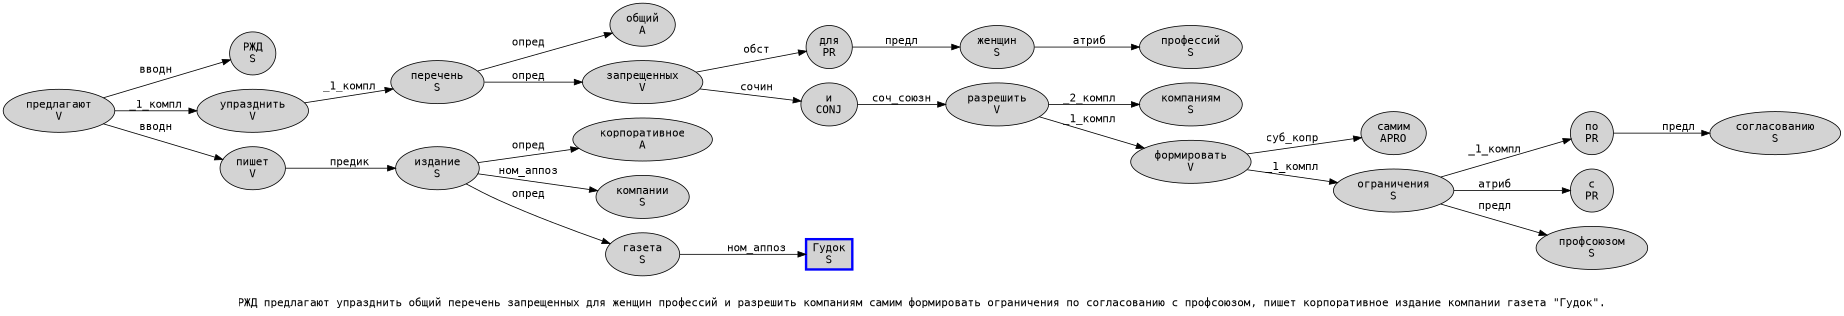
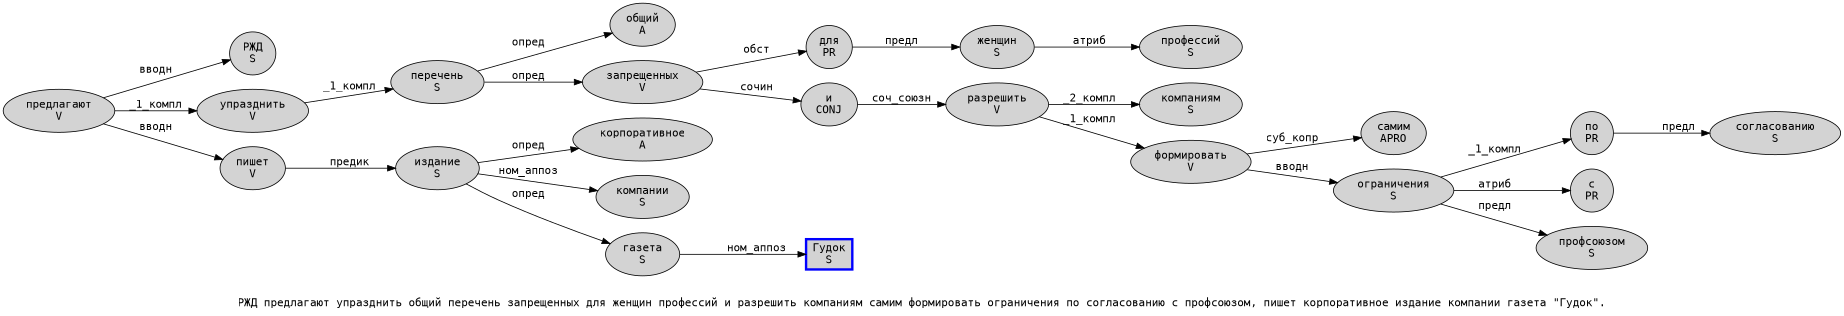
(1292, 167) -> (1292, 167)
